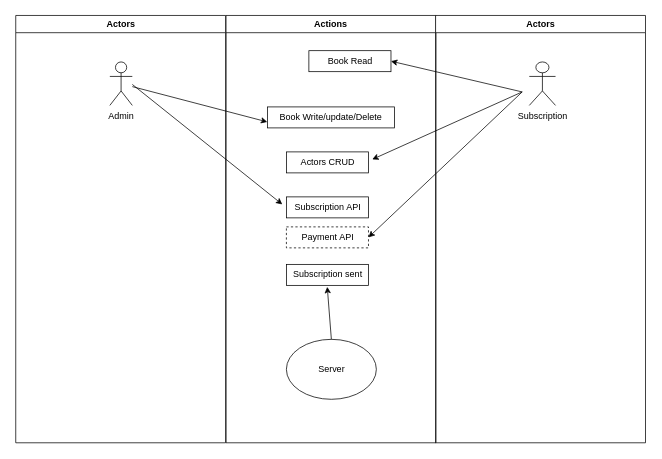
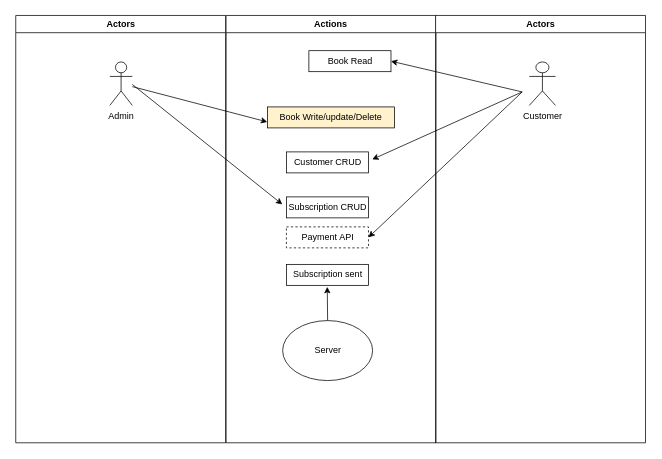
(543, 116) -> (543, 116)
(331, 117) -> (331, 117)
(328, 162) -> (328, 162)
(328, 207) -> (328, 207)
(332, 369) -> (328, 351)
